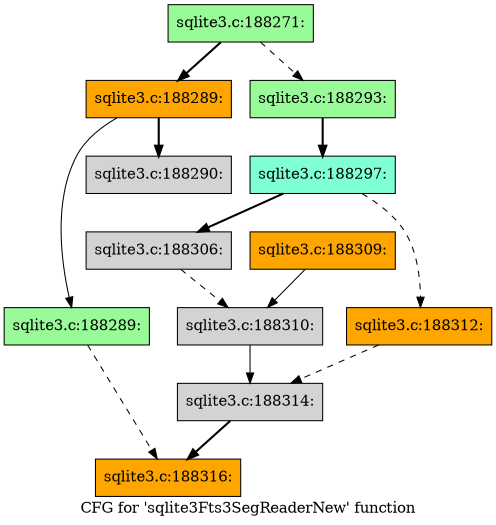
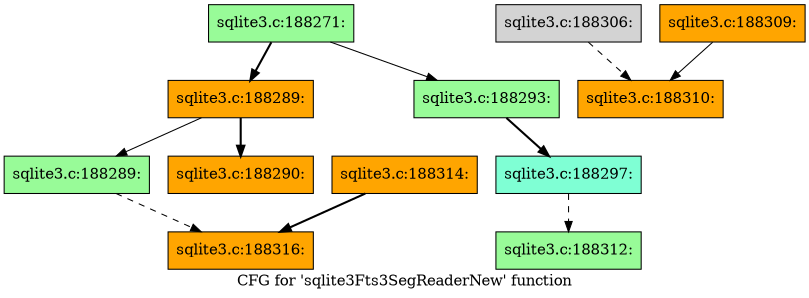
(278, 58) -> (379, 59)
(159, 175) -> (241, 175)
(246, 210) -> none
(250, 326) -> (651, 99)
(419, 326) -> (569, 251)
(250, 359) -> none
(340, 362) -> none
(250, 402) -> (405, 175)
